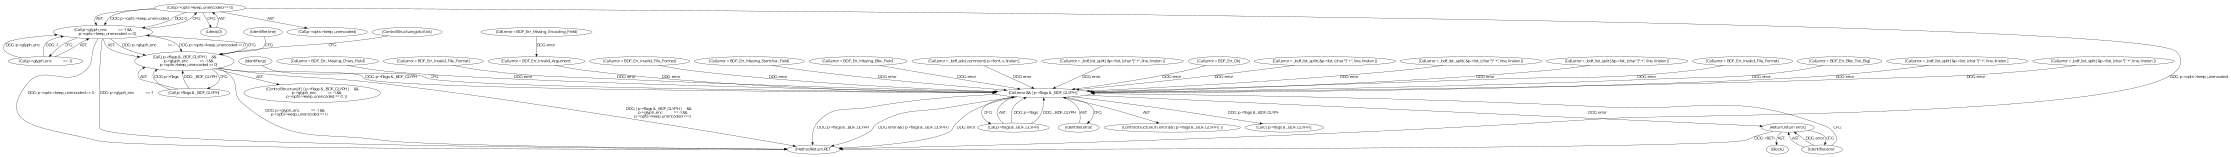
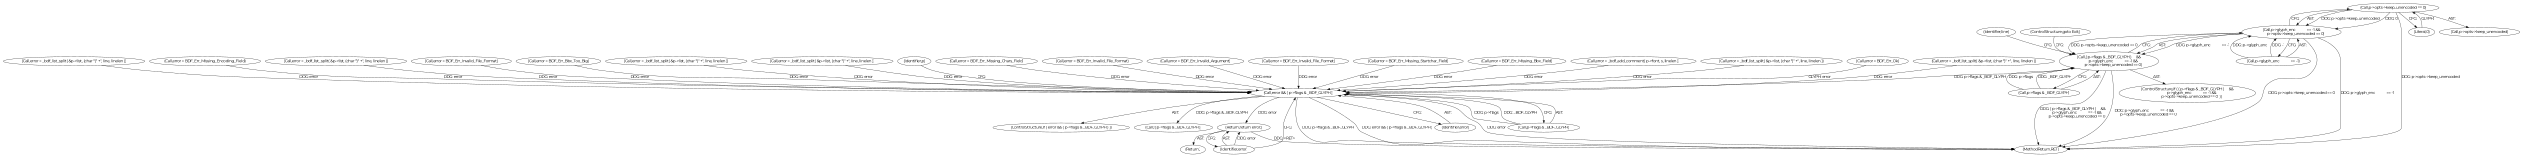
(223, 19) -> (2428, 19)
(536, 45) -> (609, 83)
(1172, 77) -> (1820, 77)
(1777, 150) -> (1193, 150)
